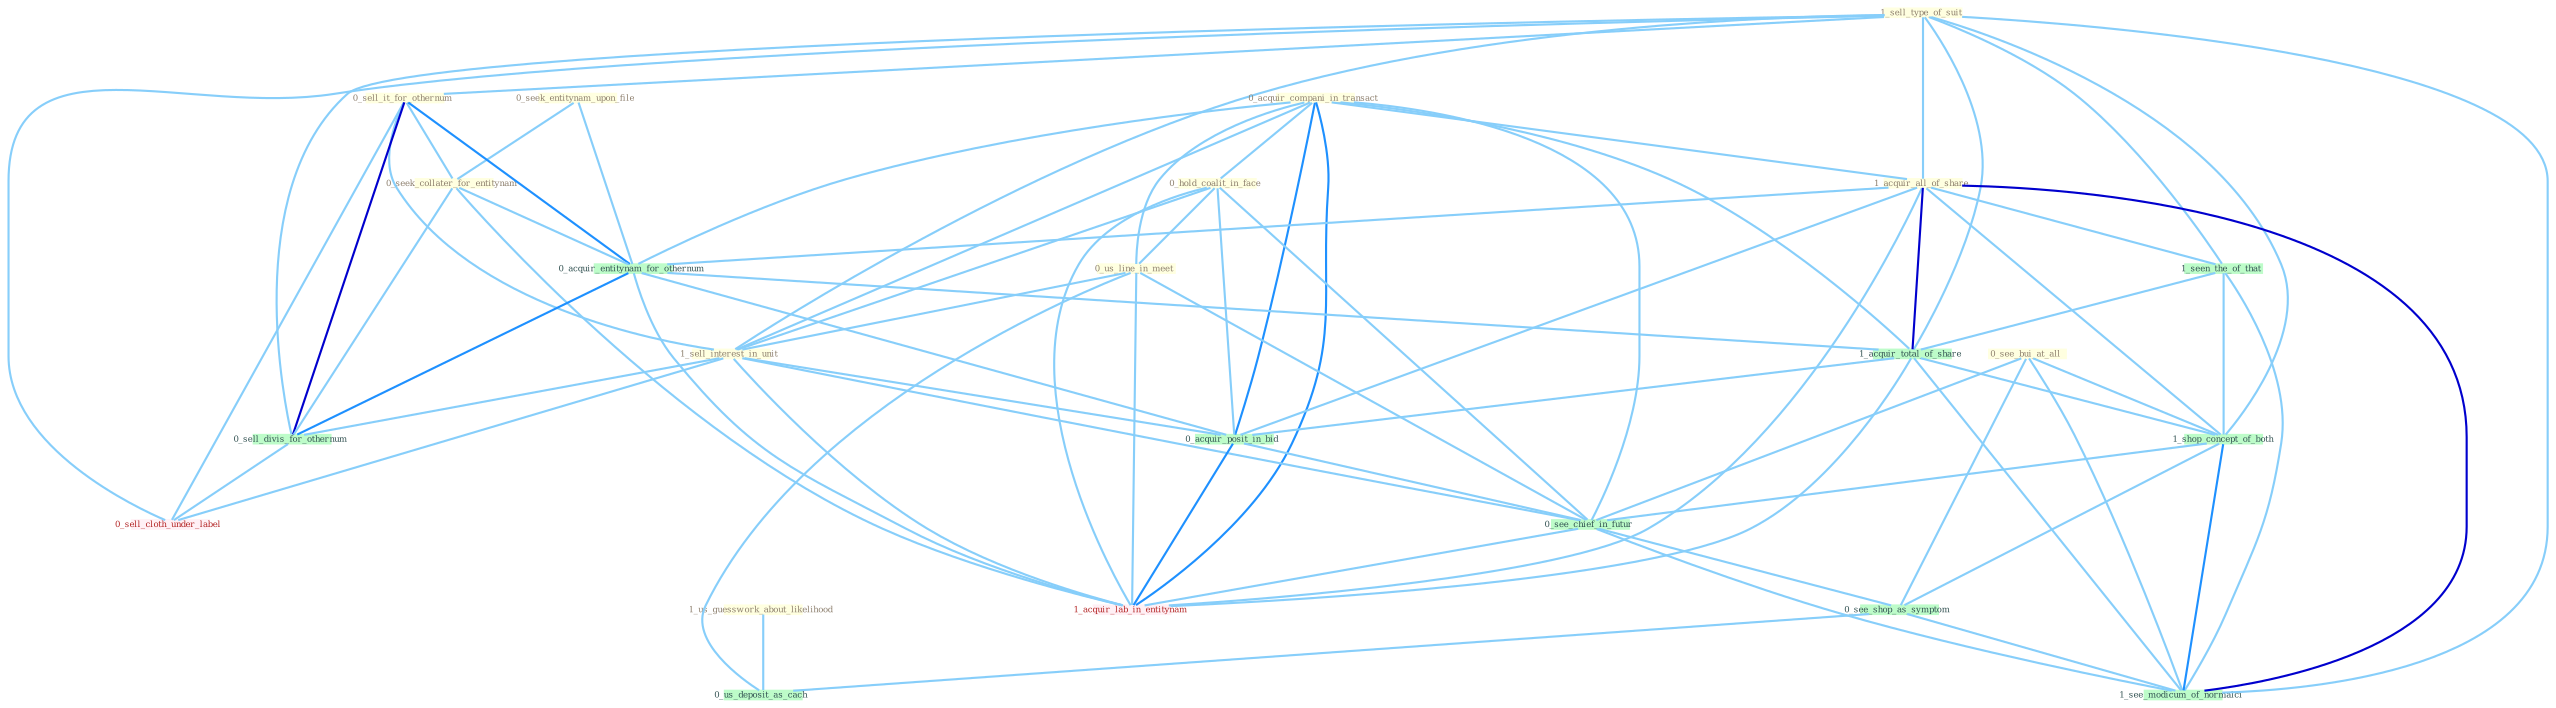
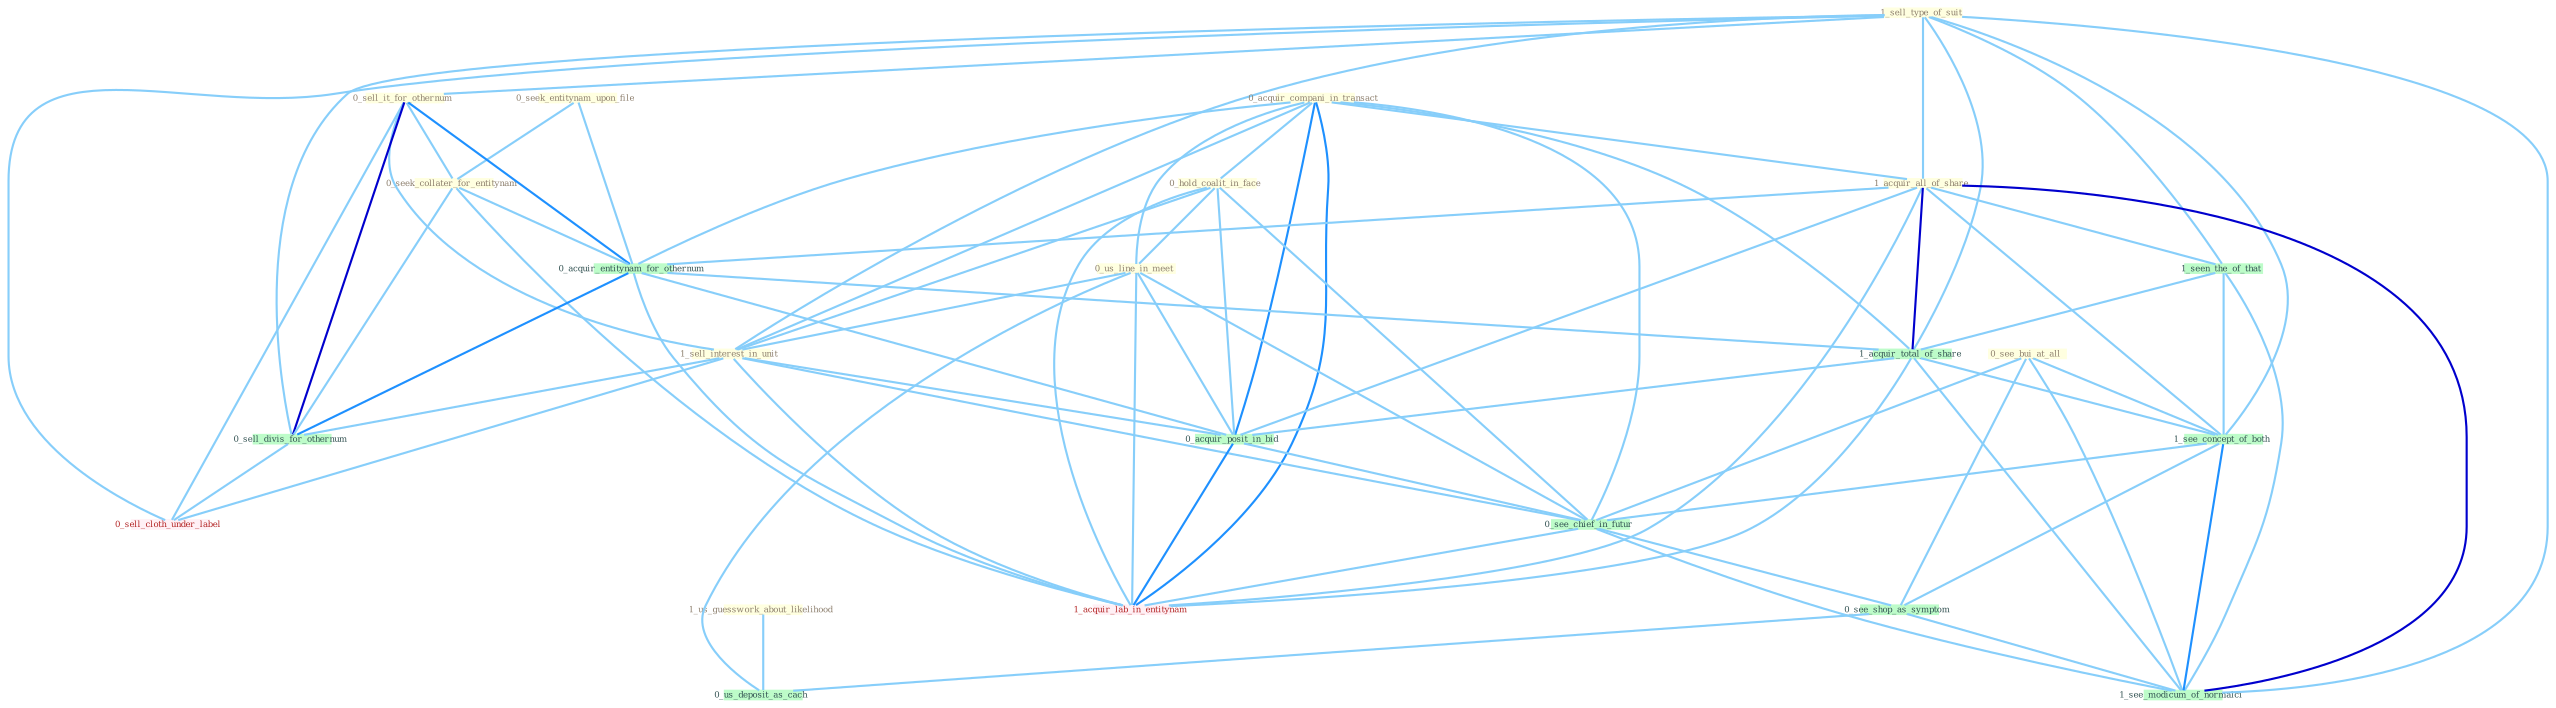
none -> (1185, 354)
(2224, 439) -> (2224, 439)
